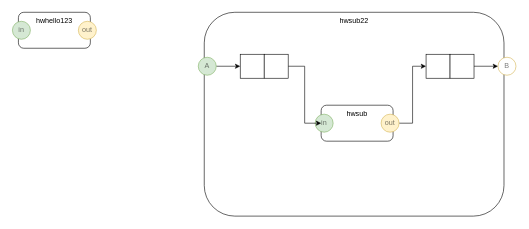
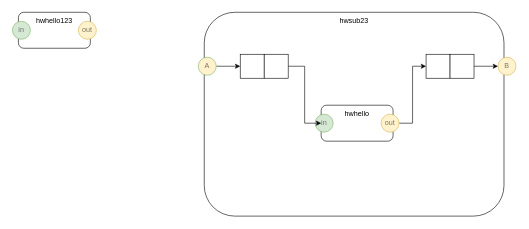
(354, 21) -> (354, 21)
(207, 66) -> (207, 66)
(507, 66) -> (507, 66)
(357, 114) -> (357, 114)
